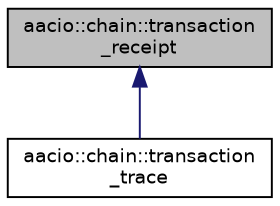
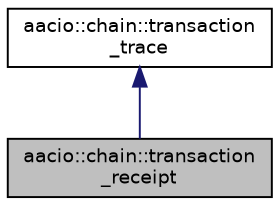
(140, 113) -> (140, 113)
